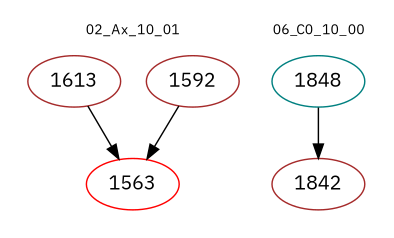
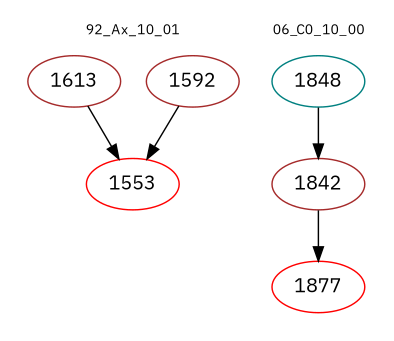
(133, 31) -> (133, 31)
(133, 184) -> (133, 184)
none -> (318, 287)
